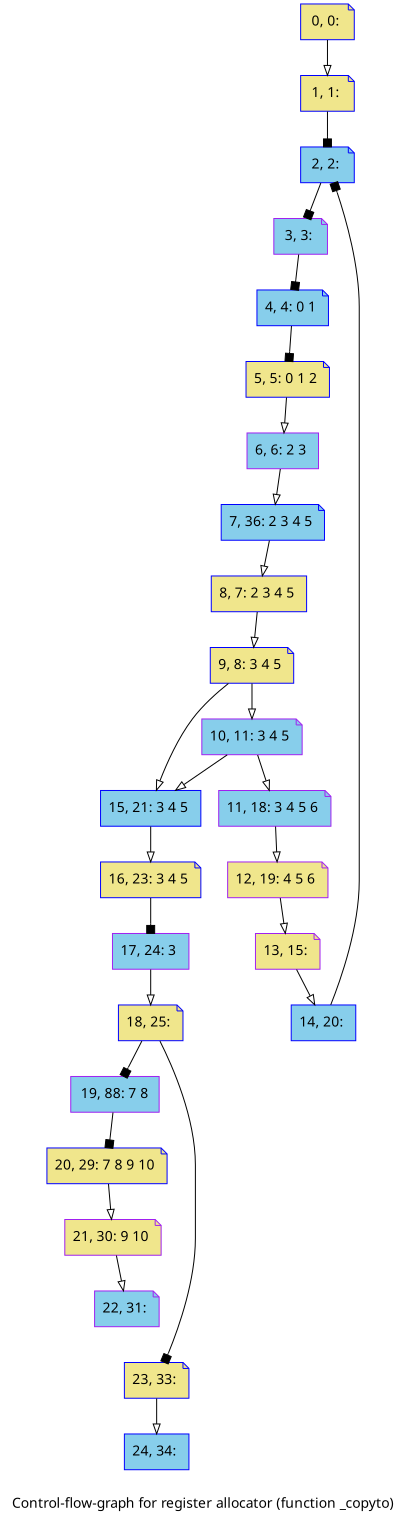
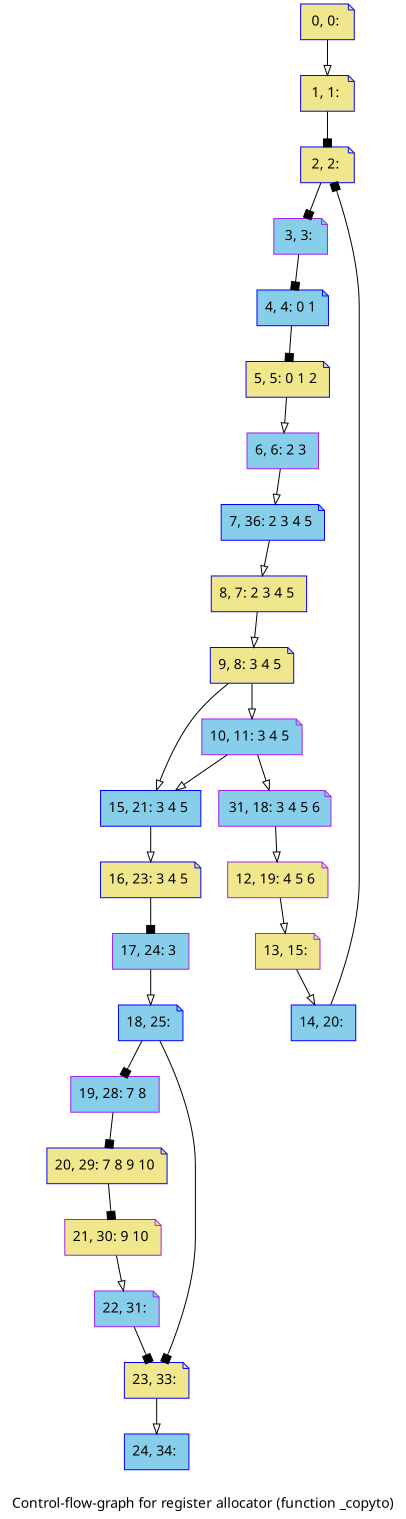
(327, 165) -> (327, 165)
(275, 808) -> (275, 808)
(151, 1023) -> (151, 1023)
(115, 1094) -> (115, 1094)
(110, 1197) -> (110, 1197)
none -> (140, 1340)
